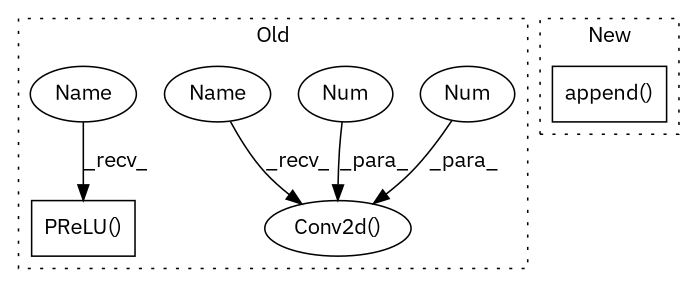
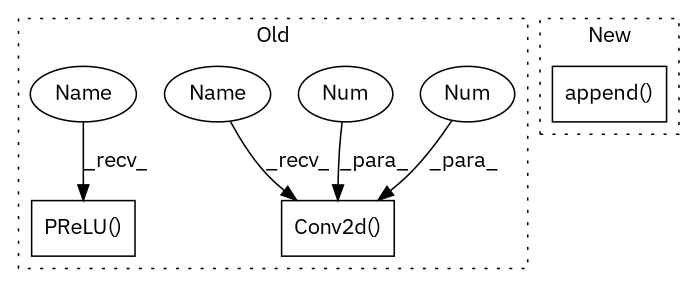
(338, 228) -> (338, 228)
